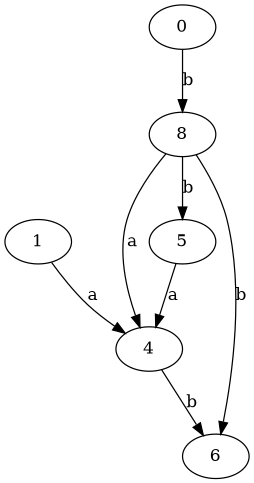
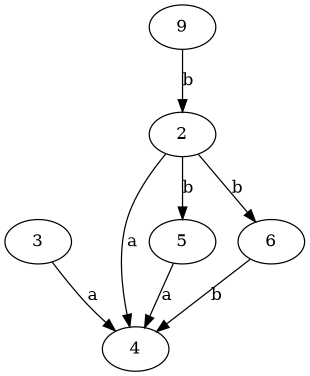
(183, 27) -> (183, 27)
(183, 134) -> (183, 134)
(38, 242) -> (38, 242)
(179, 397) -> (208, 292)
